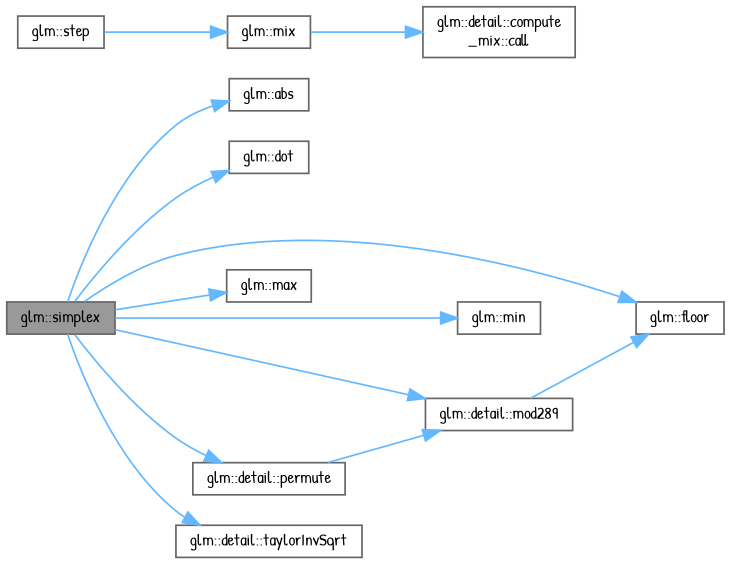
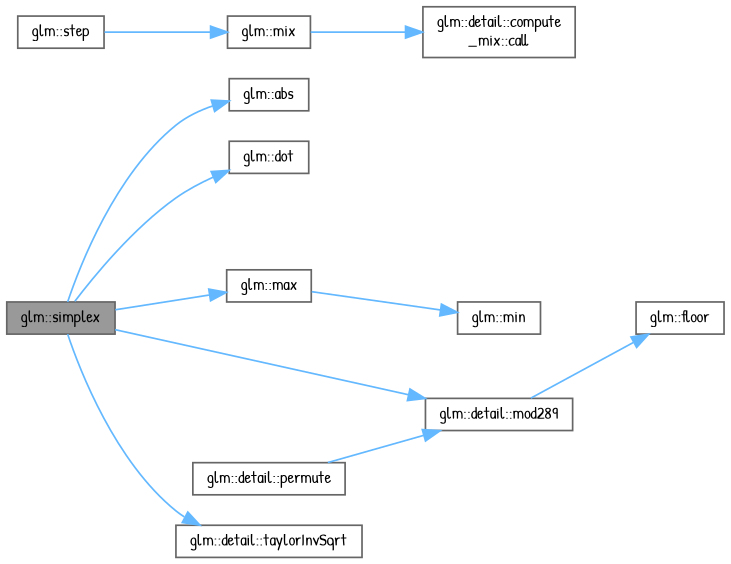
(349, 242) -> none
(278, 318) -> (376, 301)
(134, 402) -> none
